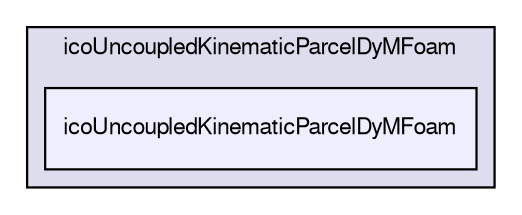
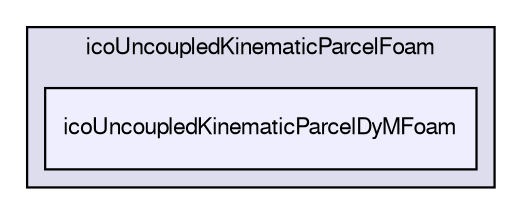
(261, 49) -> (261, 49)
